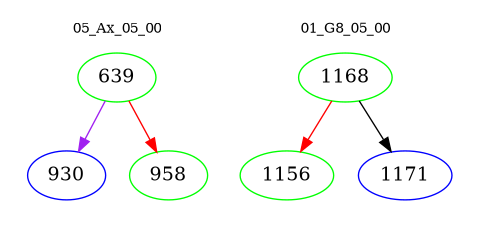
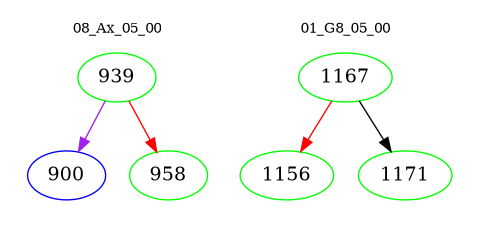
(118, 29) -> (118, 29)
(117, 78) -> (117, 78)
(345, 78) -> (345, 78)
(67, 175) -> (67, 175)
(405, 175) -> (405, 175)
